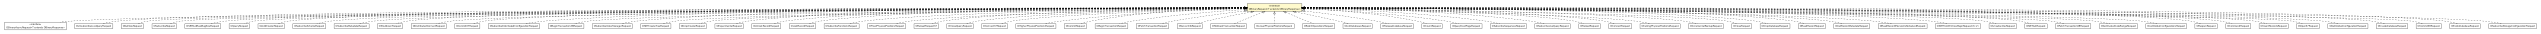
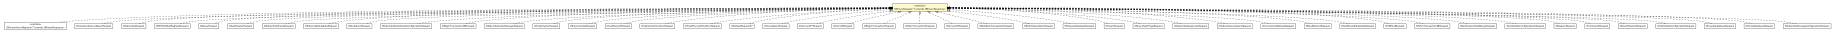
(132, 26) -> none
(429, 26) -> none
(467, 26) -> none
(656, 26) -> none
(766, 26) -> none
(1036, 26) -> none
(1274, 26) -> none
(1358, 26) -> none
(1589, 26) -> none
(1620, 26) -> none
(1660, 26) -> none
(1742, 26) -> none
(1775, 26) -> none
(1903, 26) -> none
(1958, 26) -> none
(2003, 26) -> none
(2308, 26) -> none
(2429, 26) -> none
